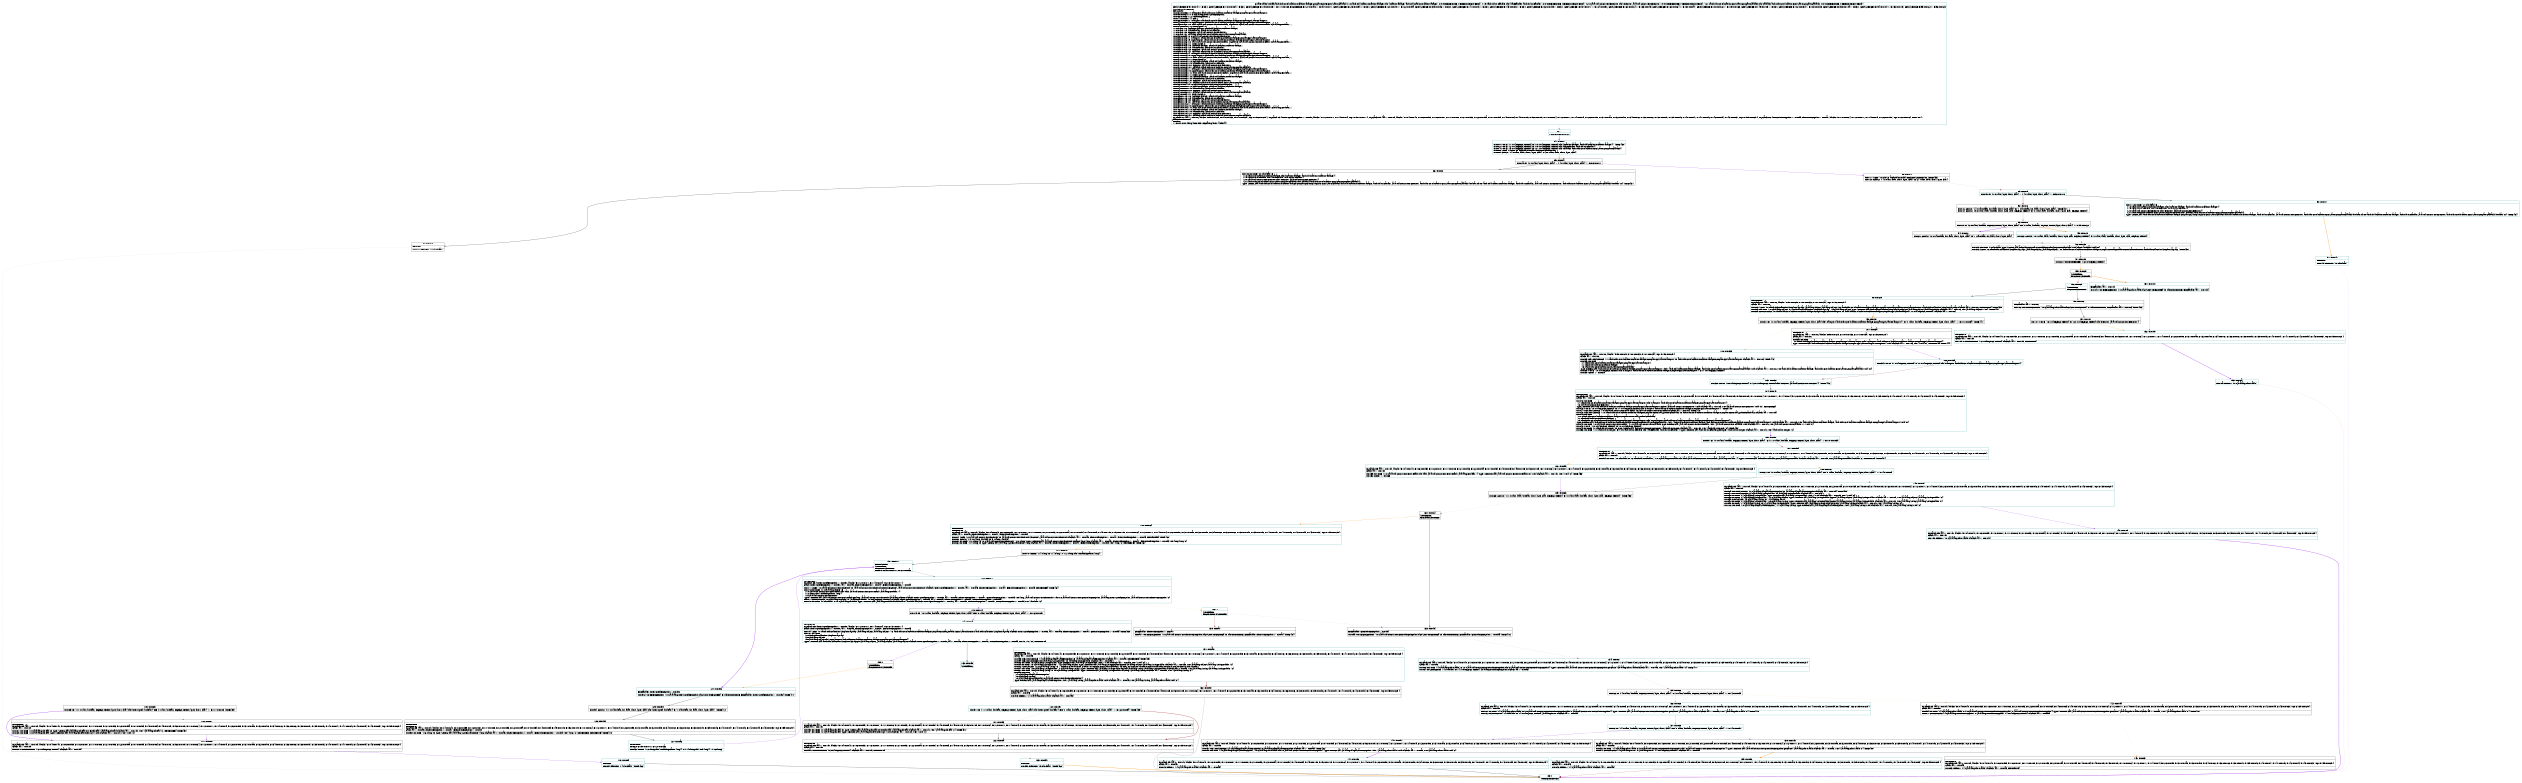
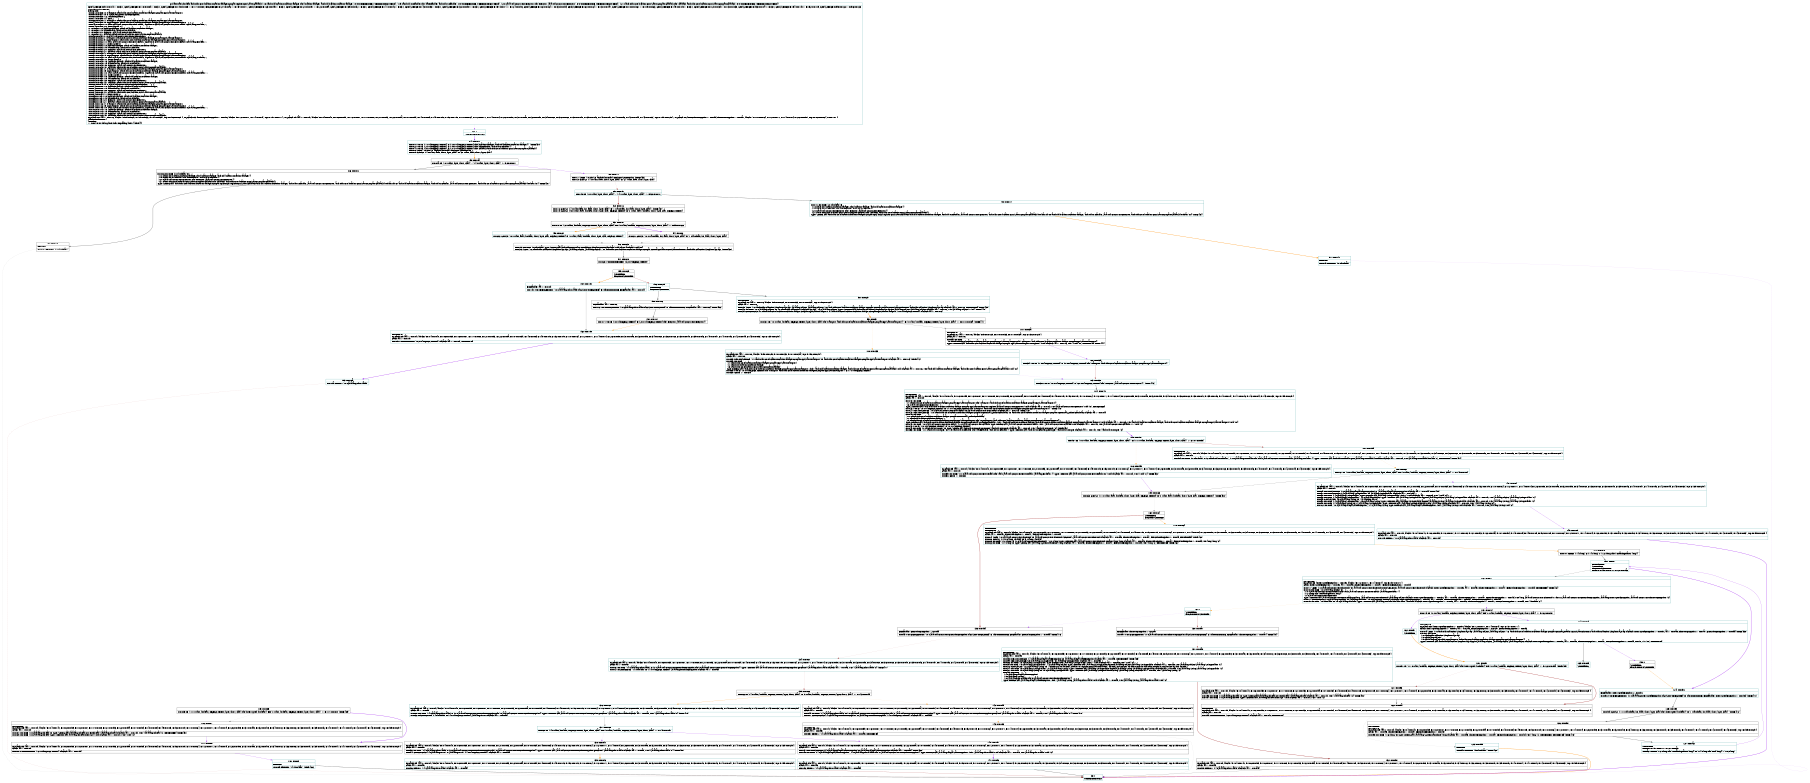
none -> (1410, 632)
